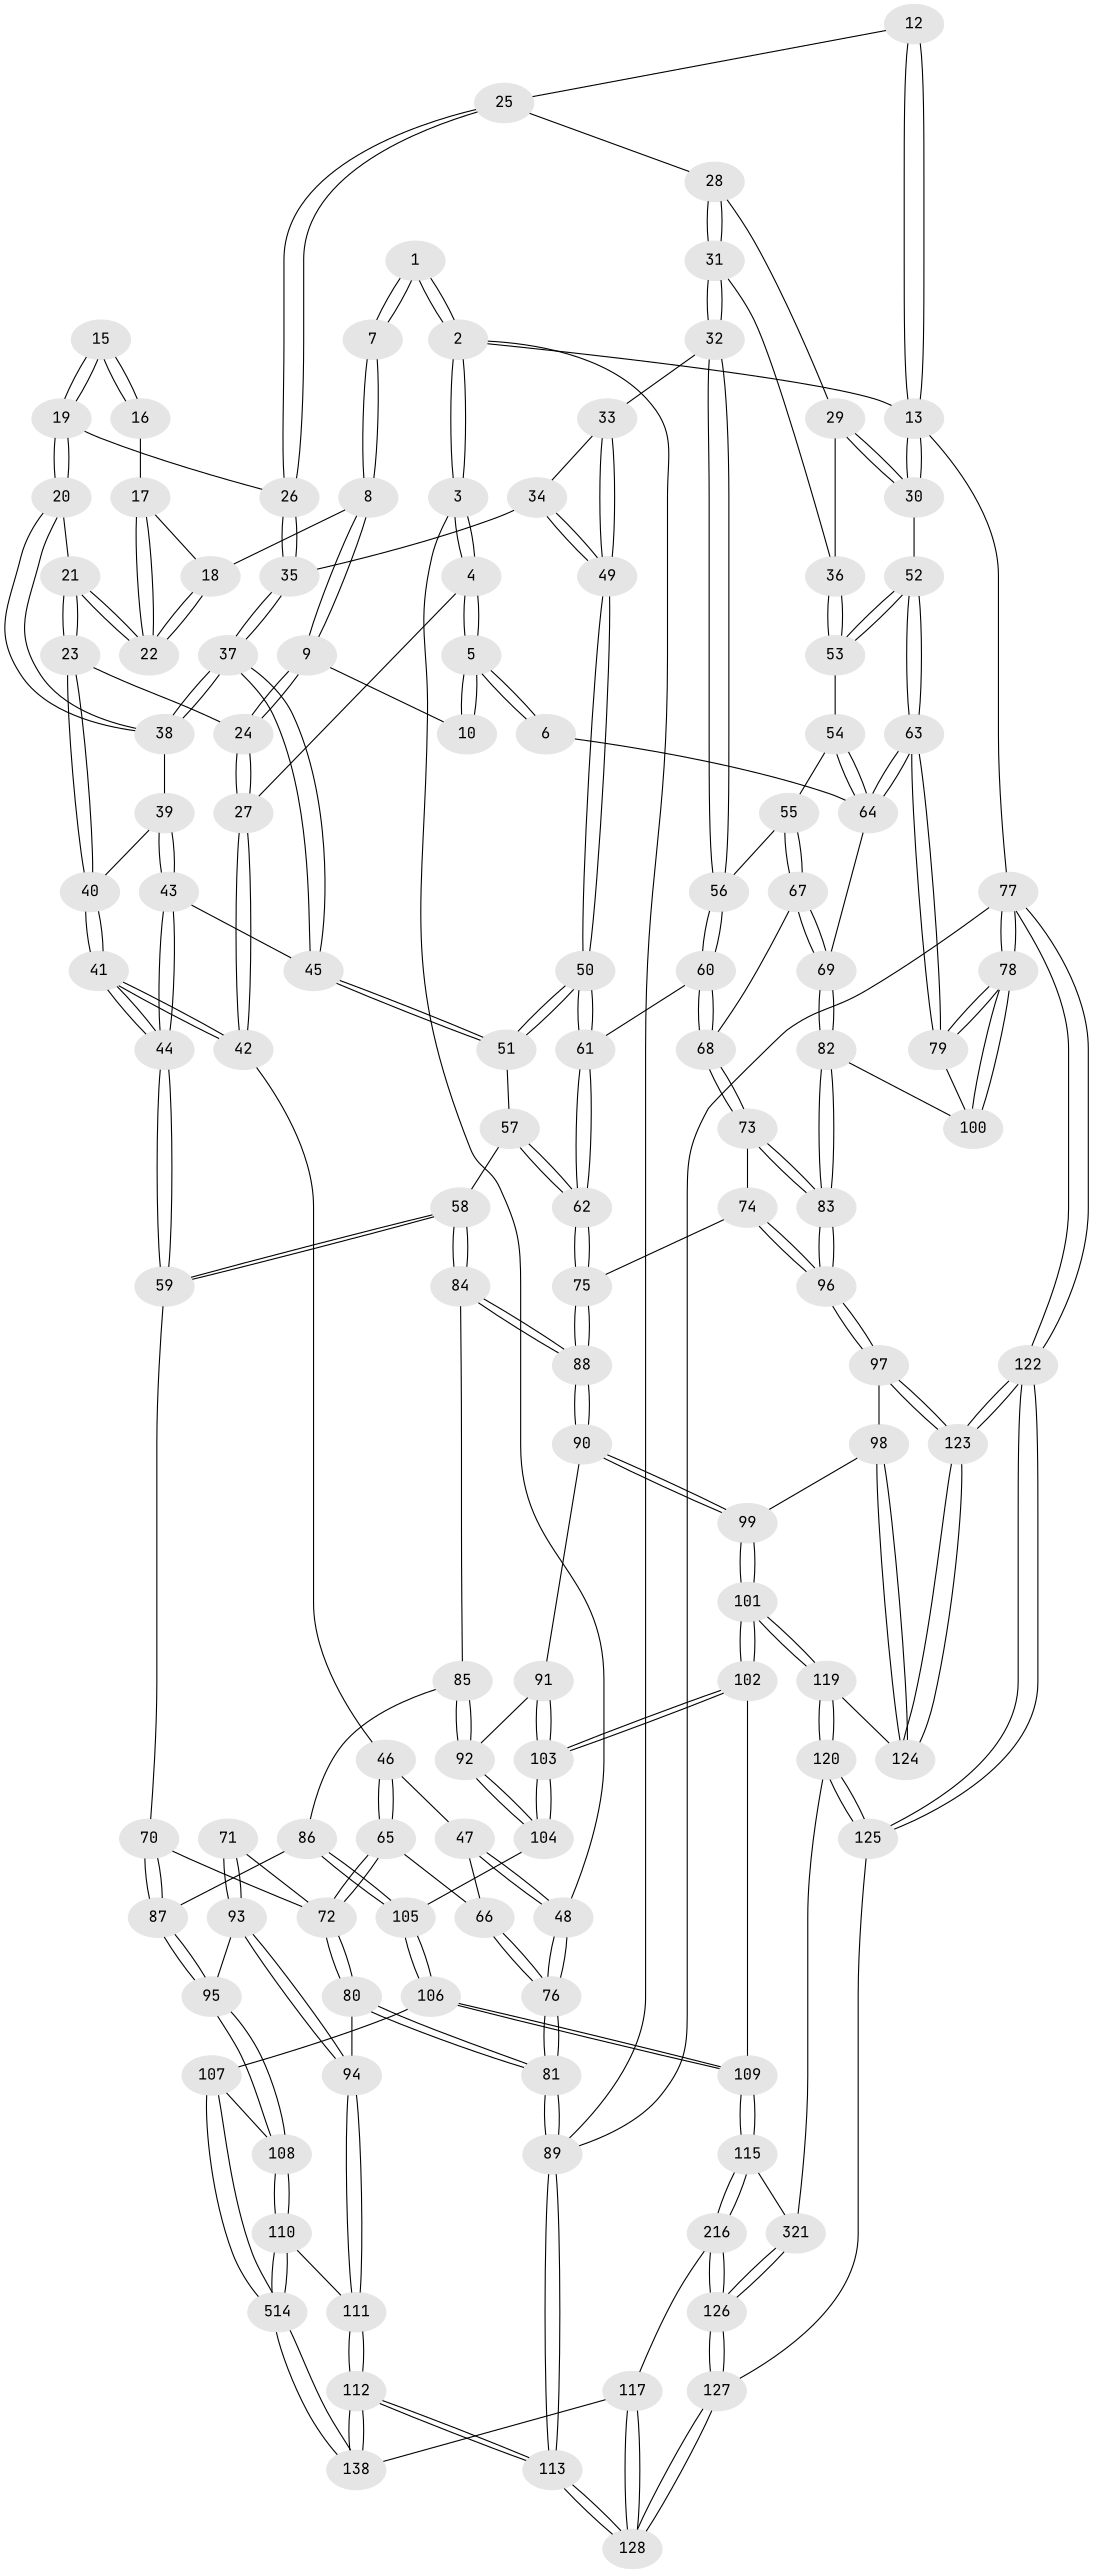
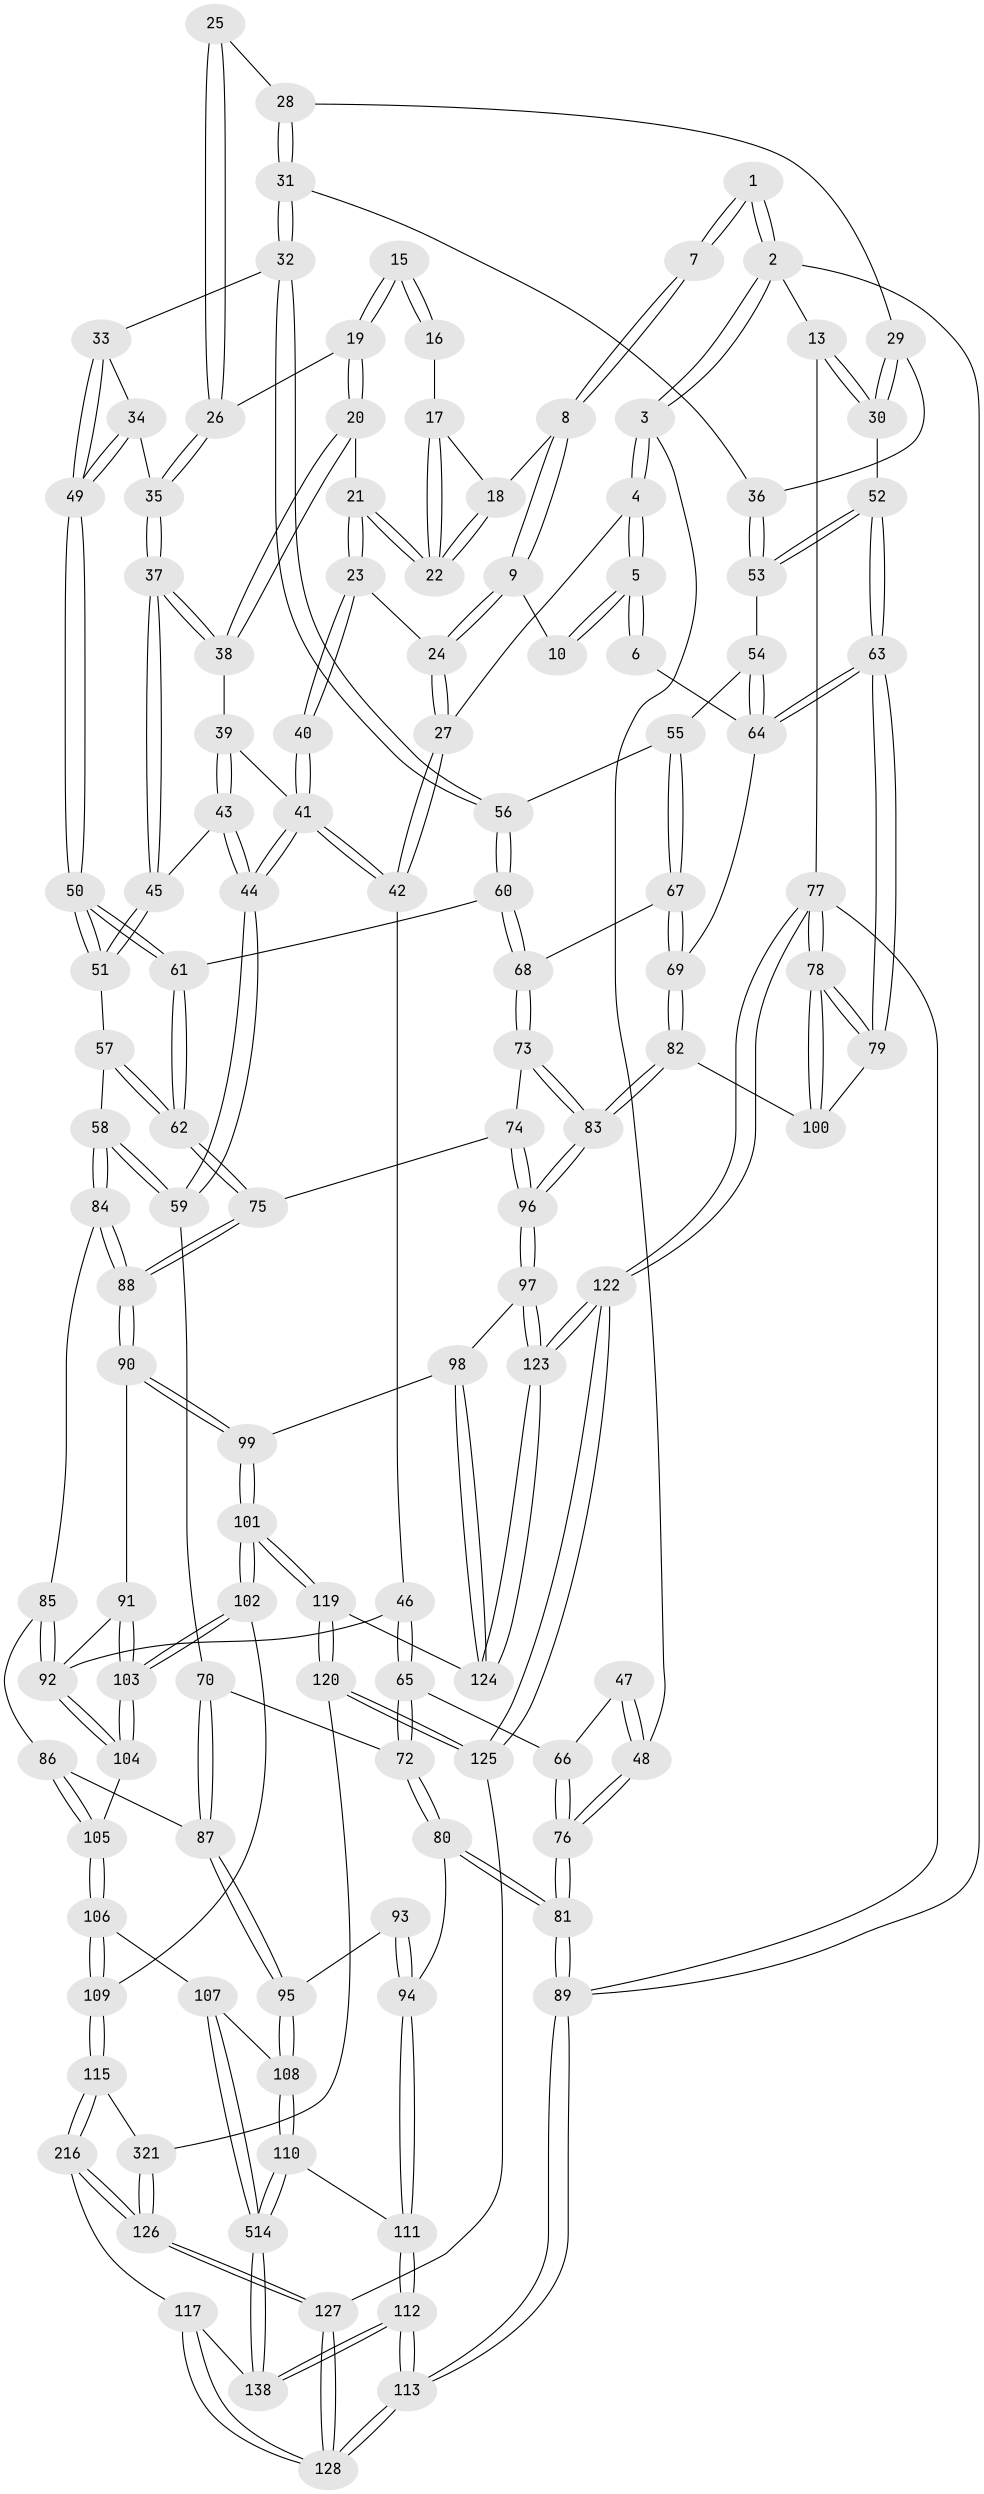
(914, 24) -> none
(127, 853) -> (263, 774)
(425, 1799) -> (226, 1642)
(228, 1839) -> none
